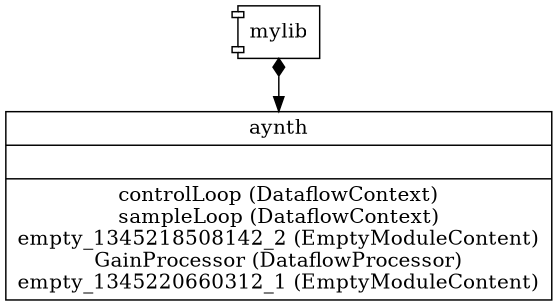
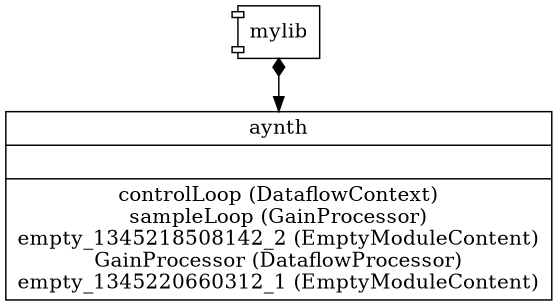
(279, 217) -> (279, 217)
